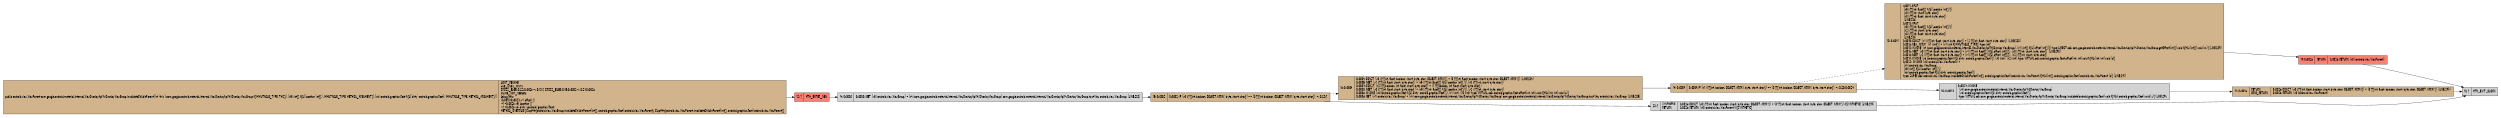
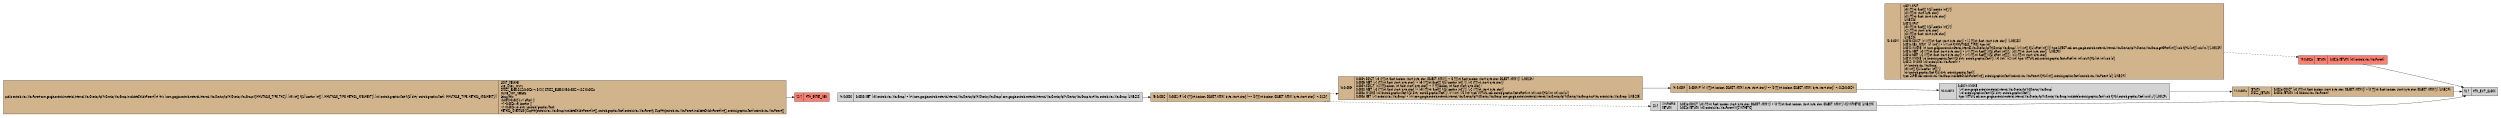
(2260, 55) -> (2260, 55)
(1836, 76) -> none
(2260, 93) -> (2260, 93)
(832, 97) -> none
(1486, 105) -> (1486, 105)
